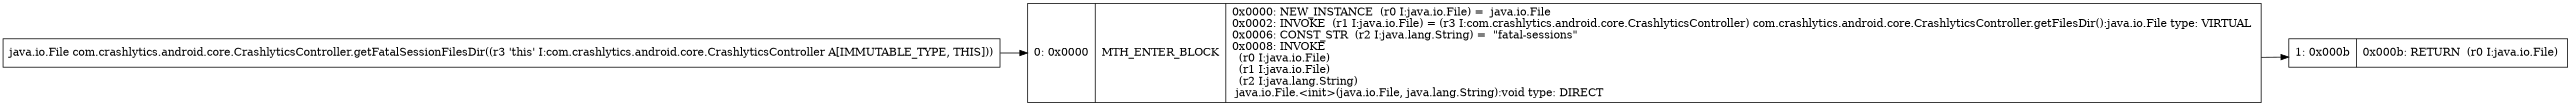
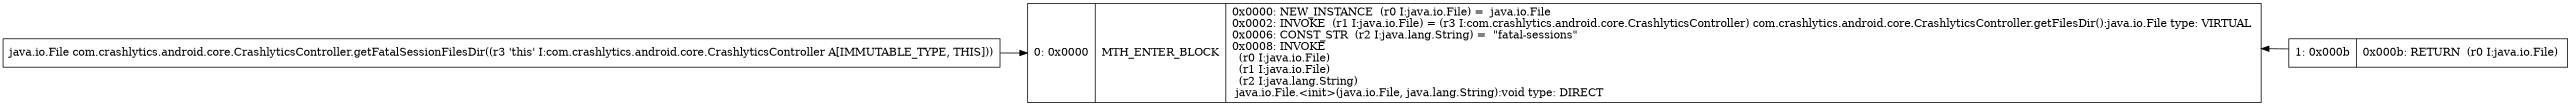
(2271, 57) -> (2279, 49)
